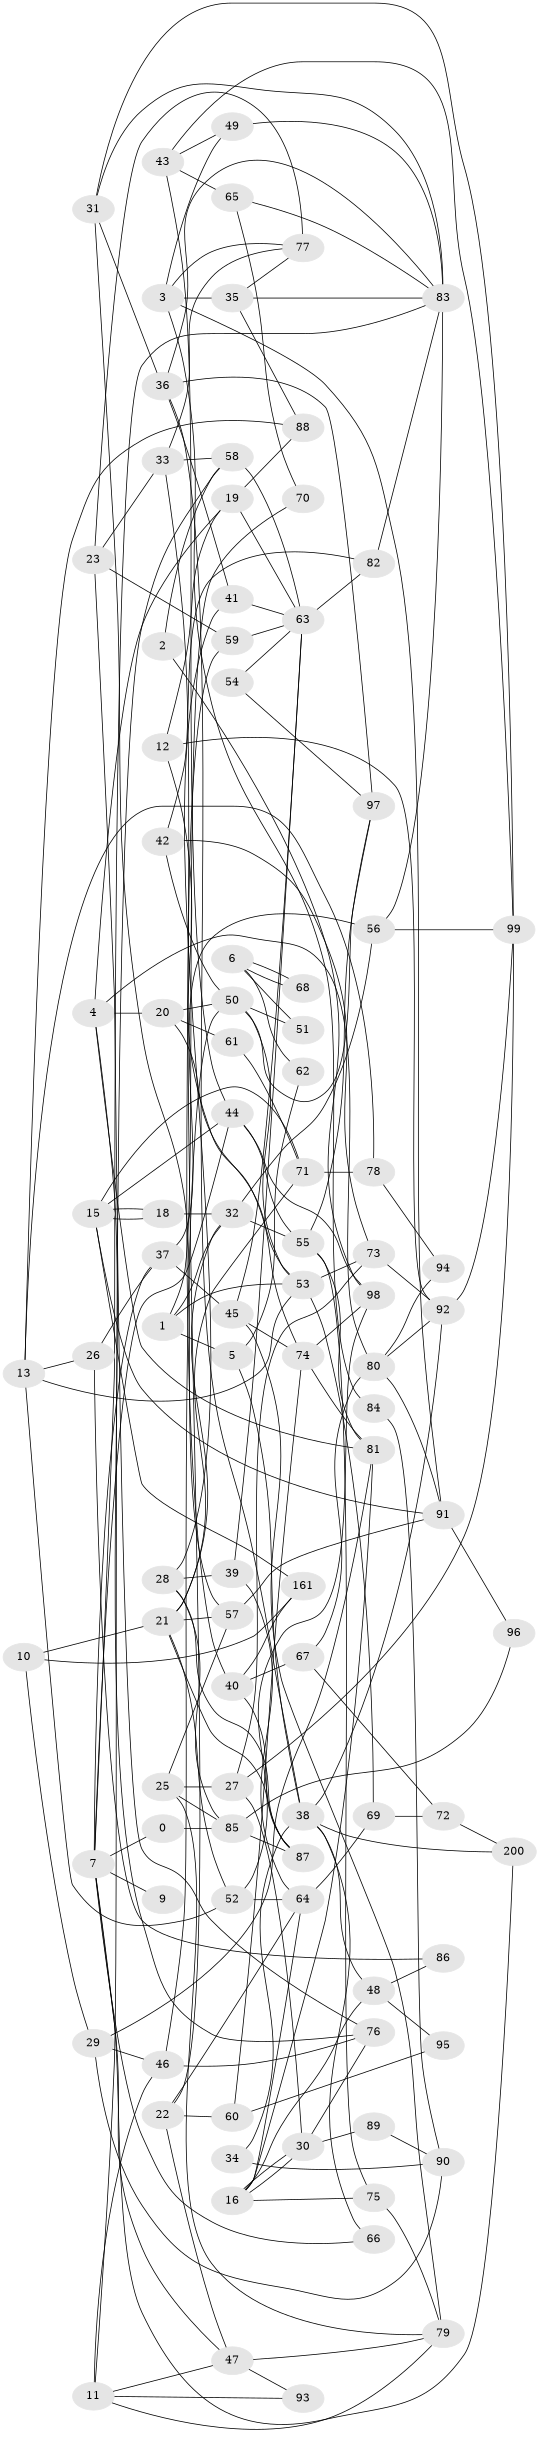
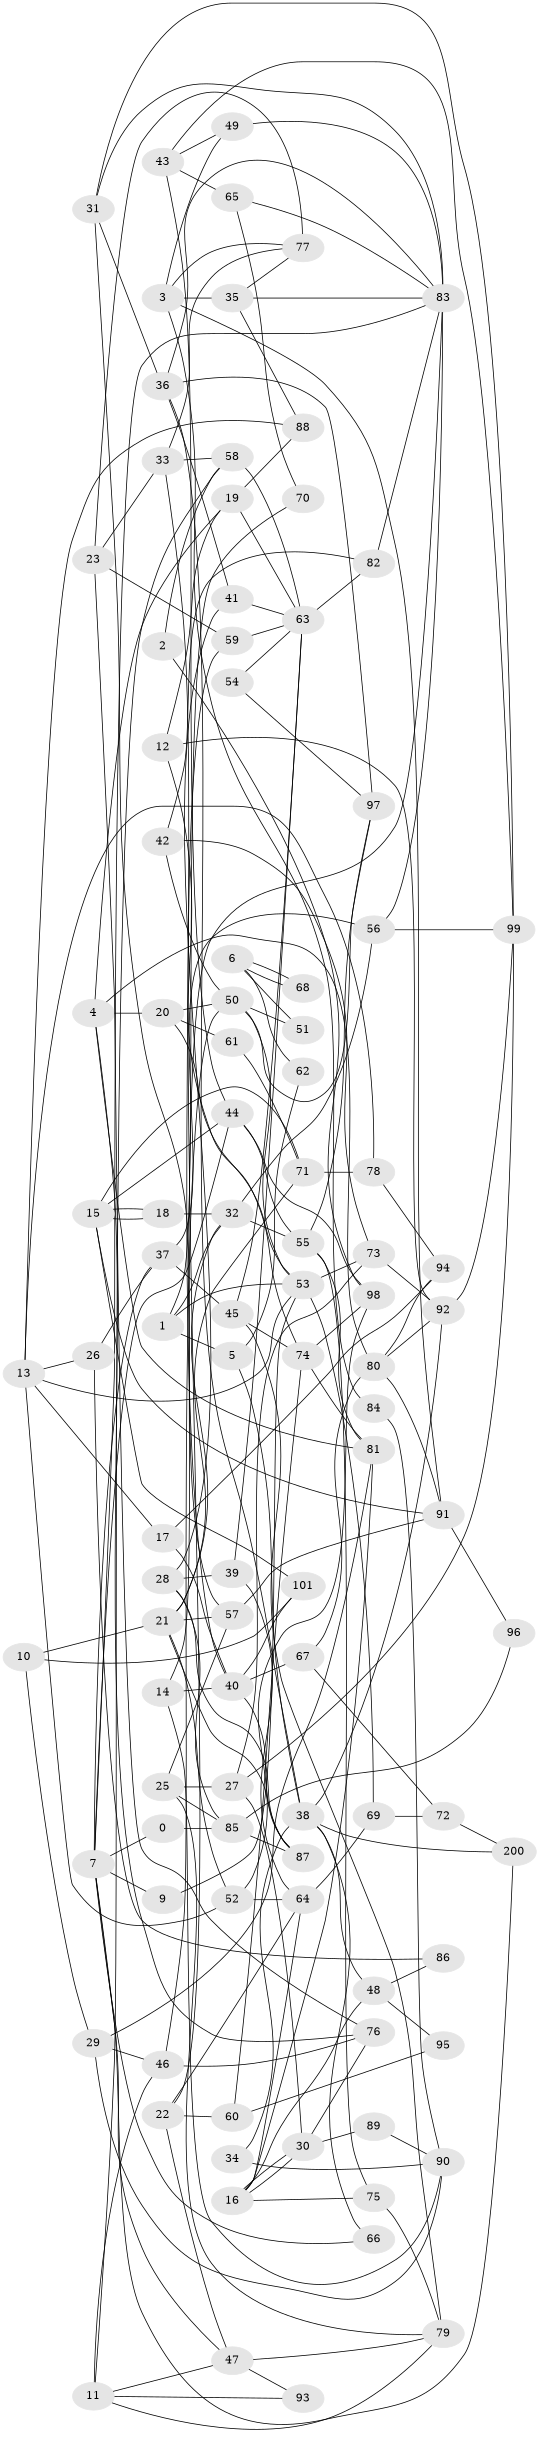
none -> (275, 1471)
none -> (163, 1538)
(303, 1586) -> (303, 1586)
none -> (163, 1693)
